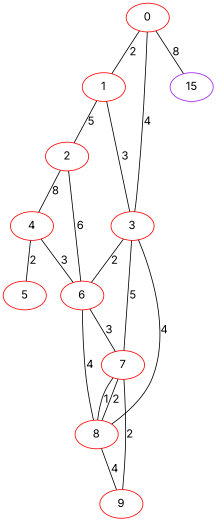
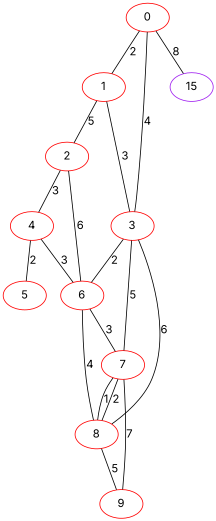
(56, 191) -> (56, 191)
(165, 330) -> (165, 330)
(130, 434) -> (130, 434)
(115, 469) -> (115, 469)
